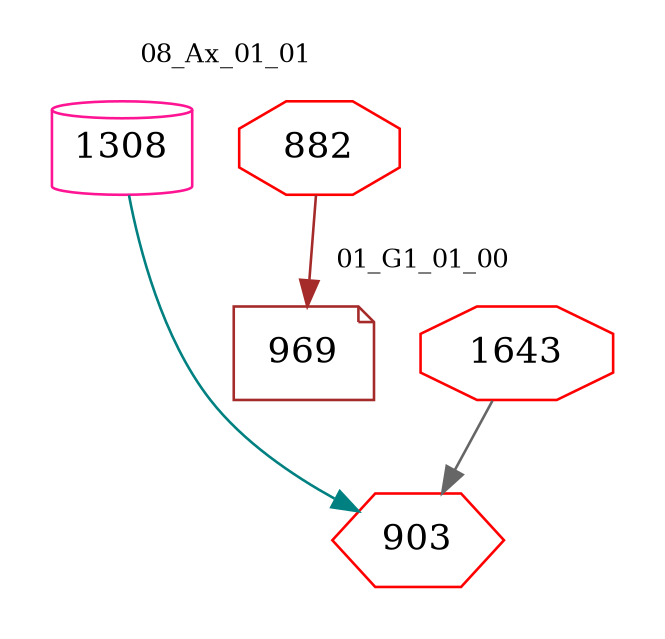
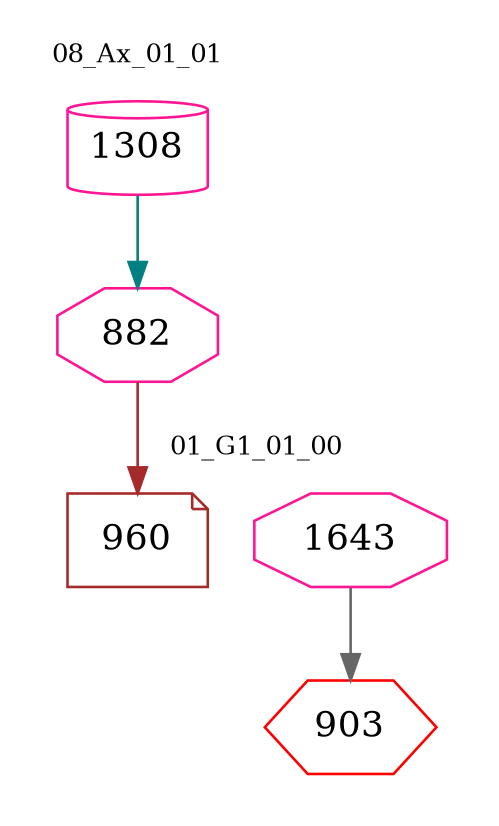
(319, 148) -> (138, 335)
(304, 353) -> (138, 540)
(517, 353) -> (351, 540)
(193, 374) -> (138, 229)
